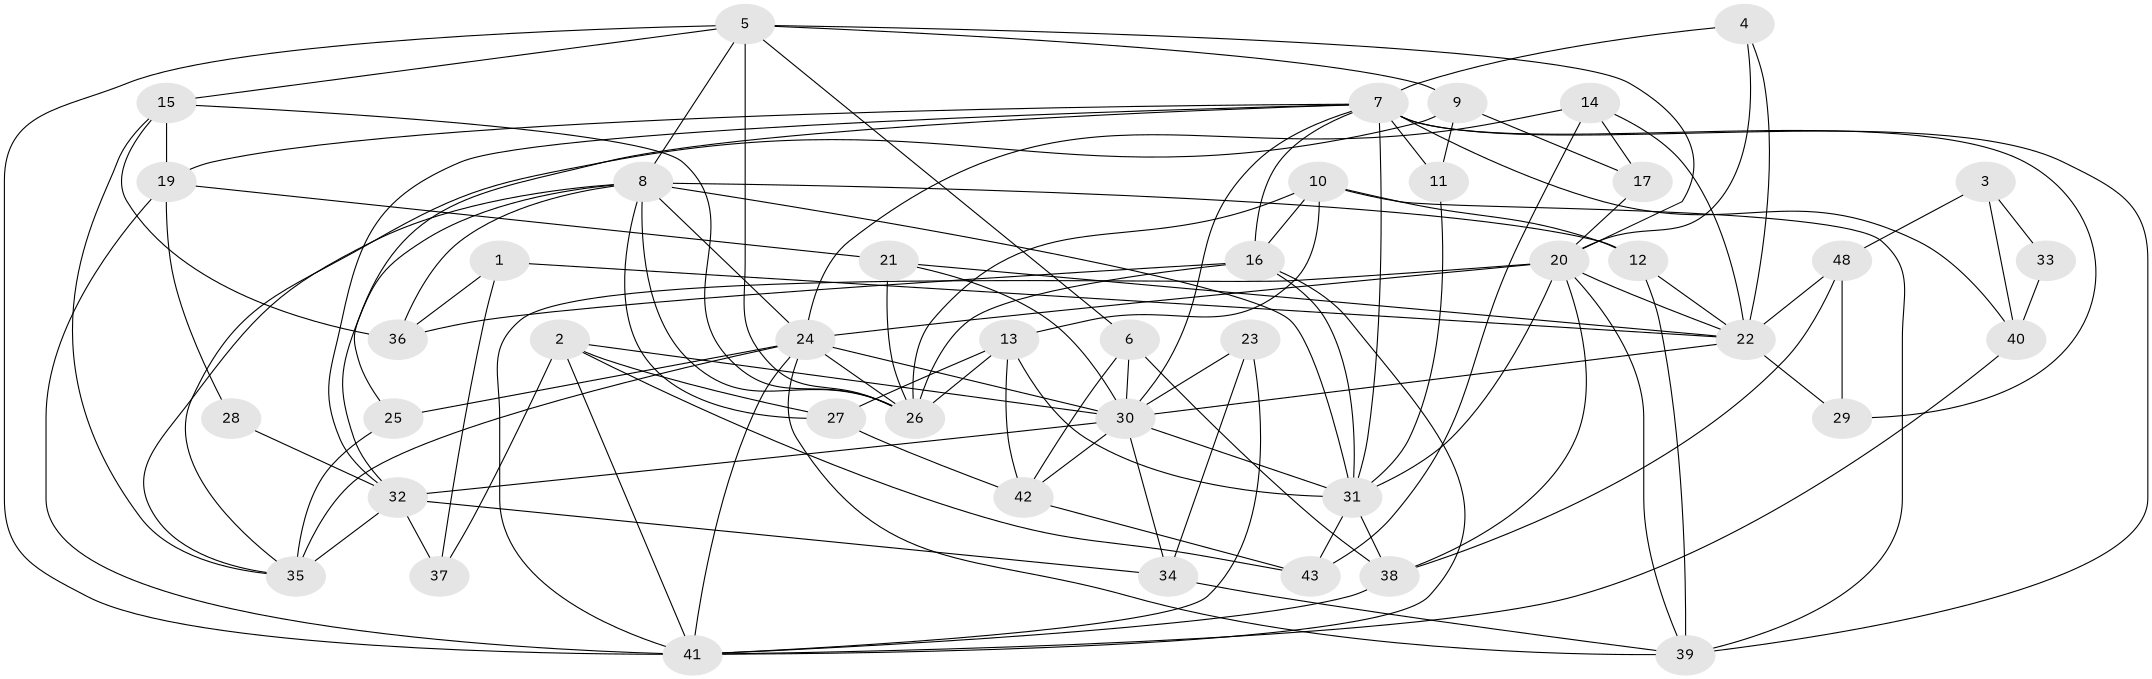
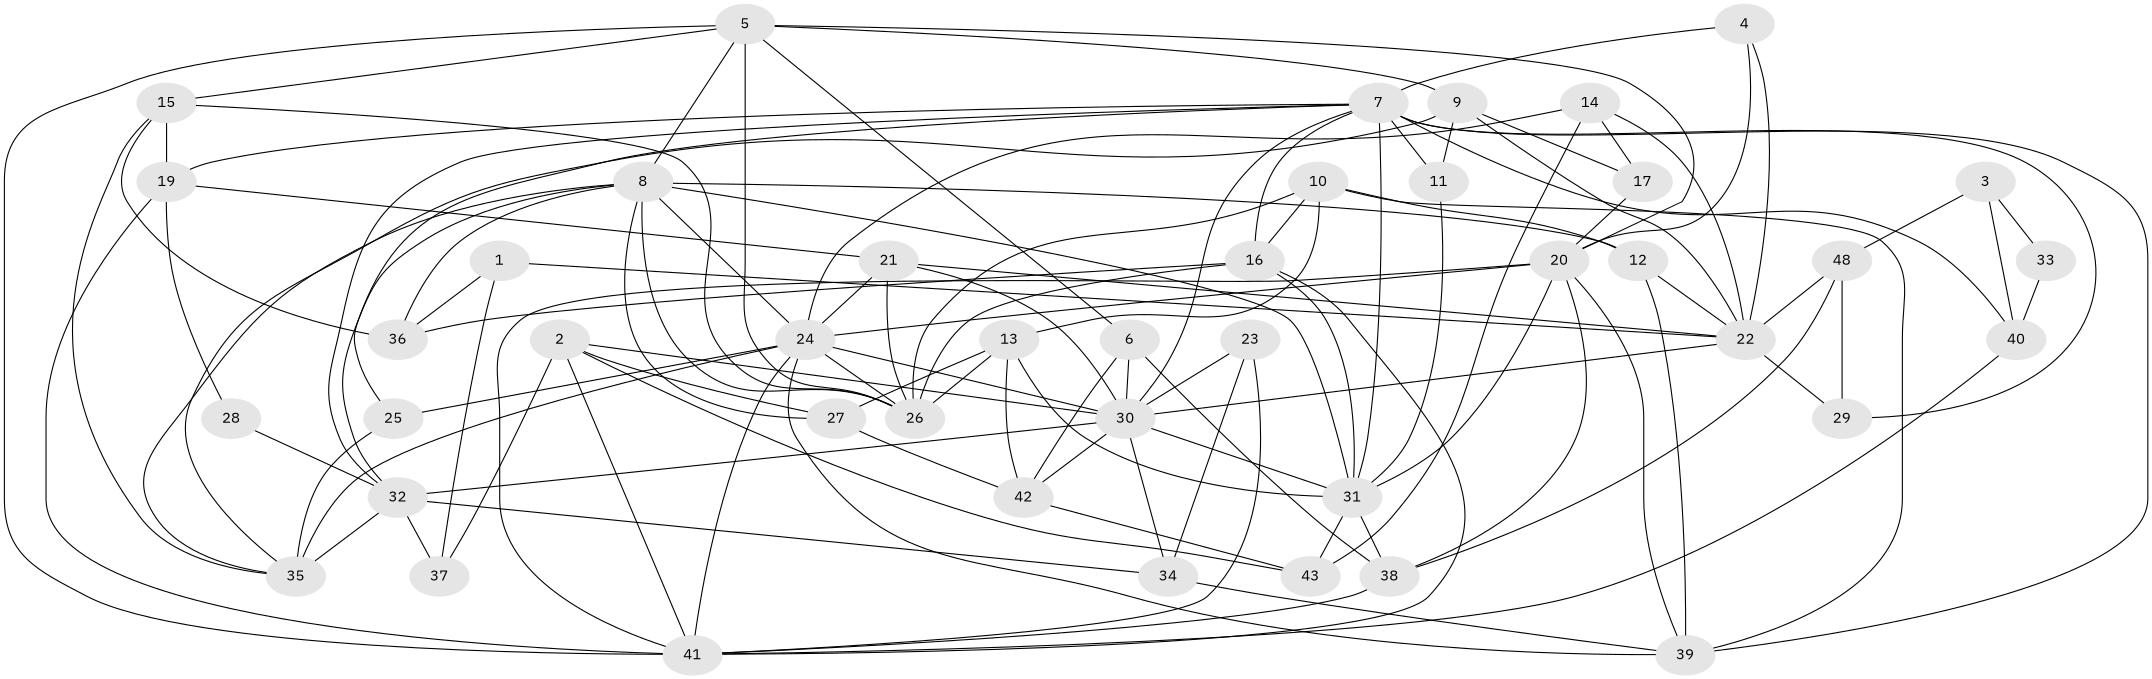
(1644, 299) -> (1574, 184)
none -> (847, 300)
